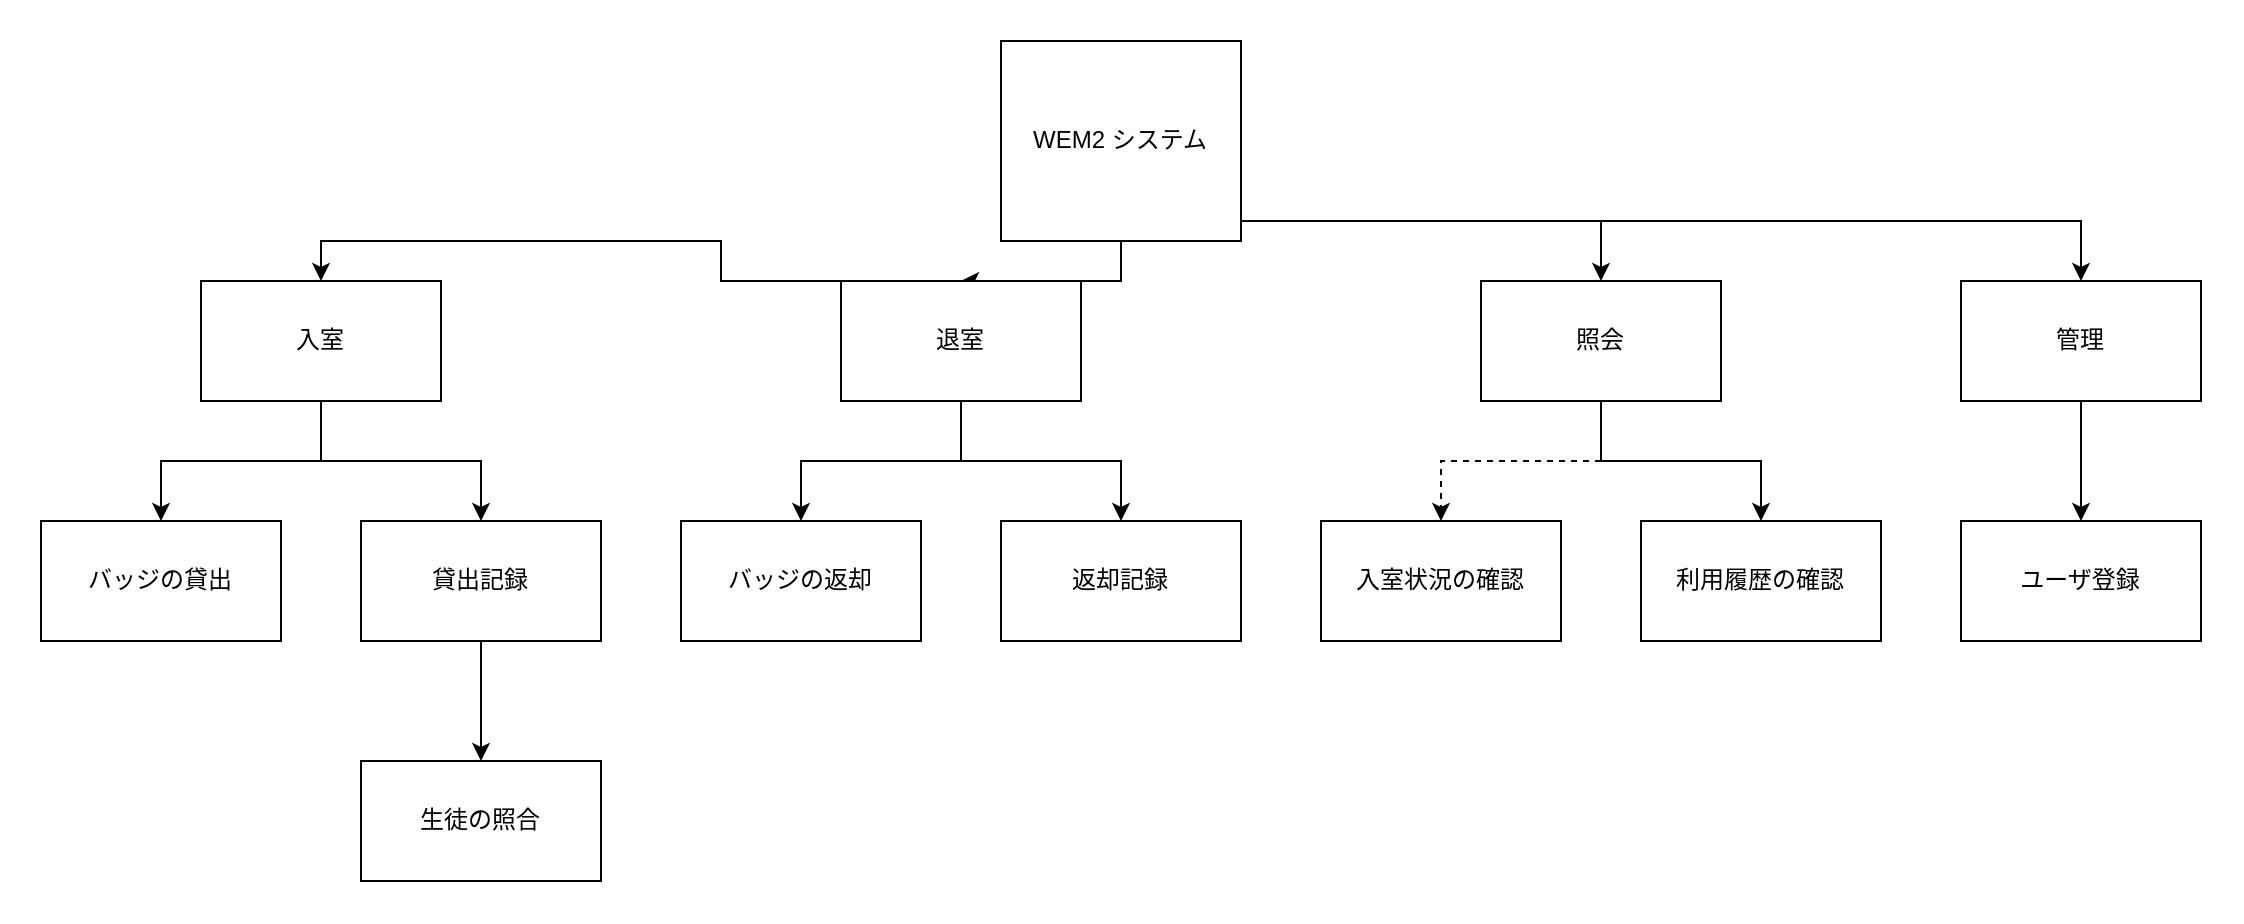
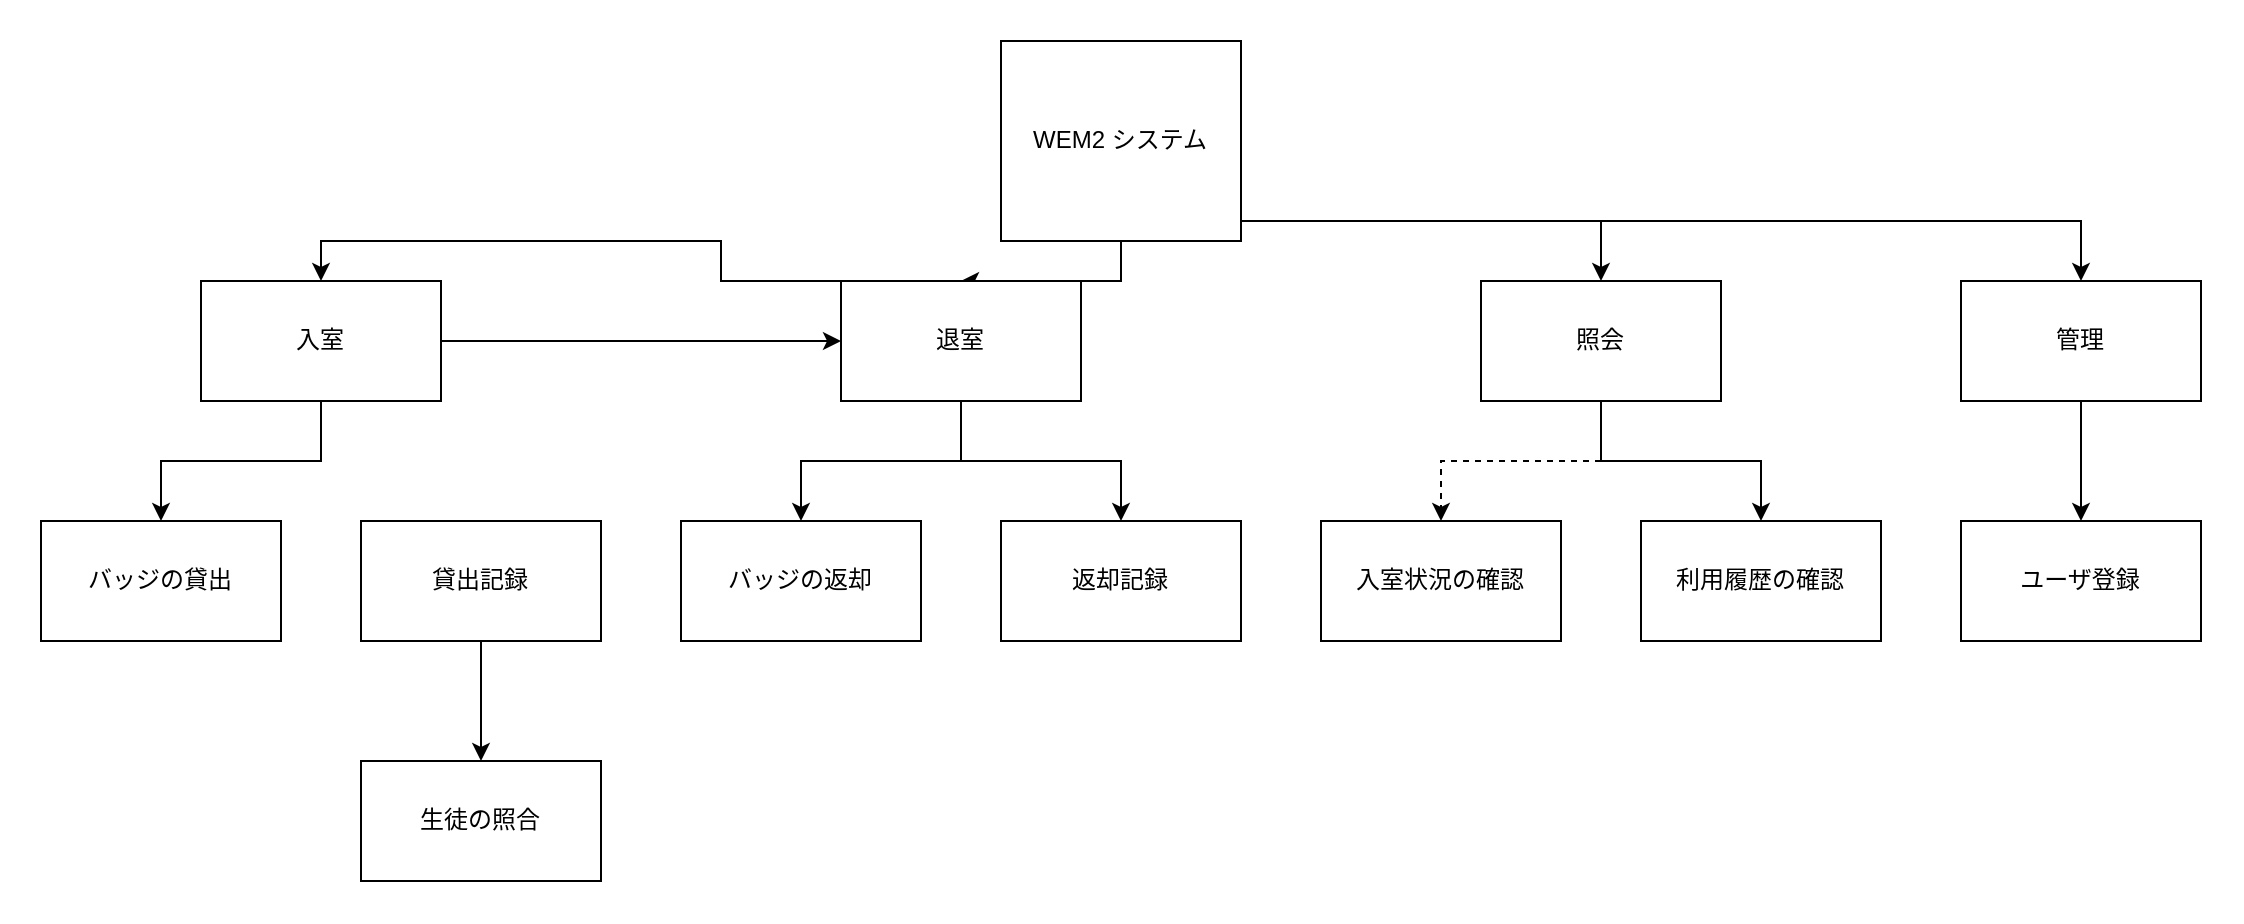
(426, 461) -> (634, 341)
